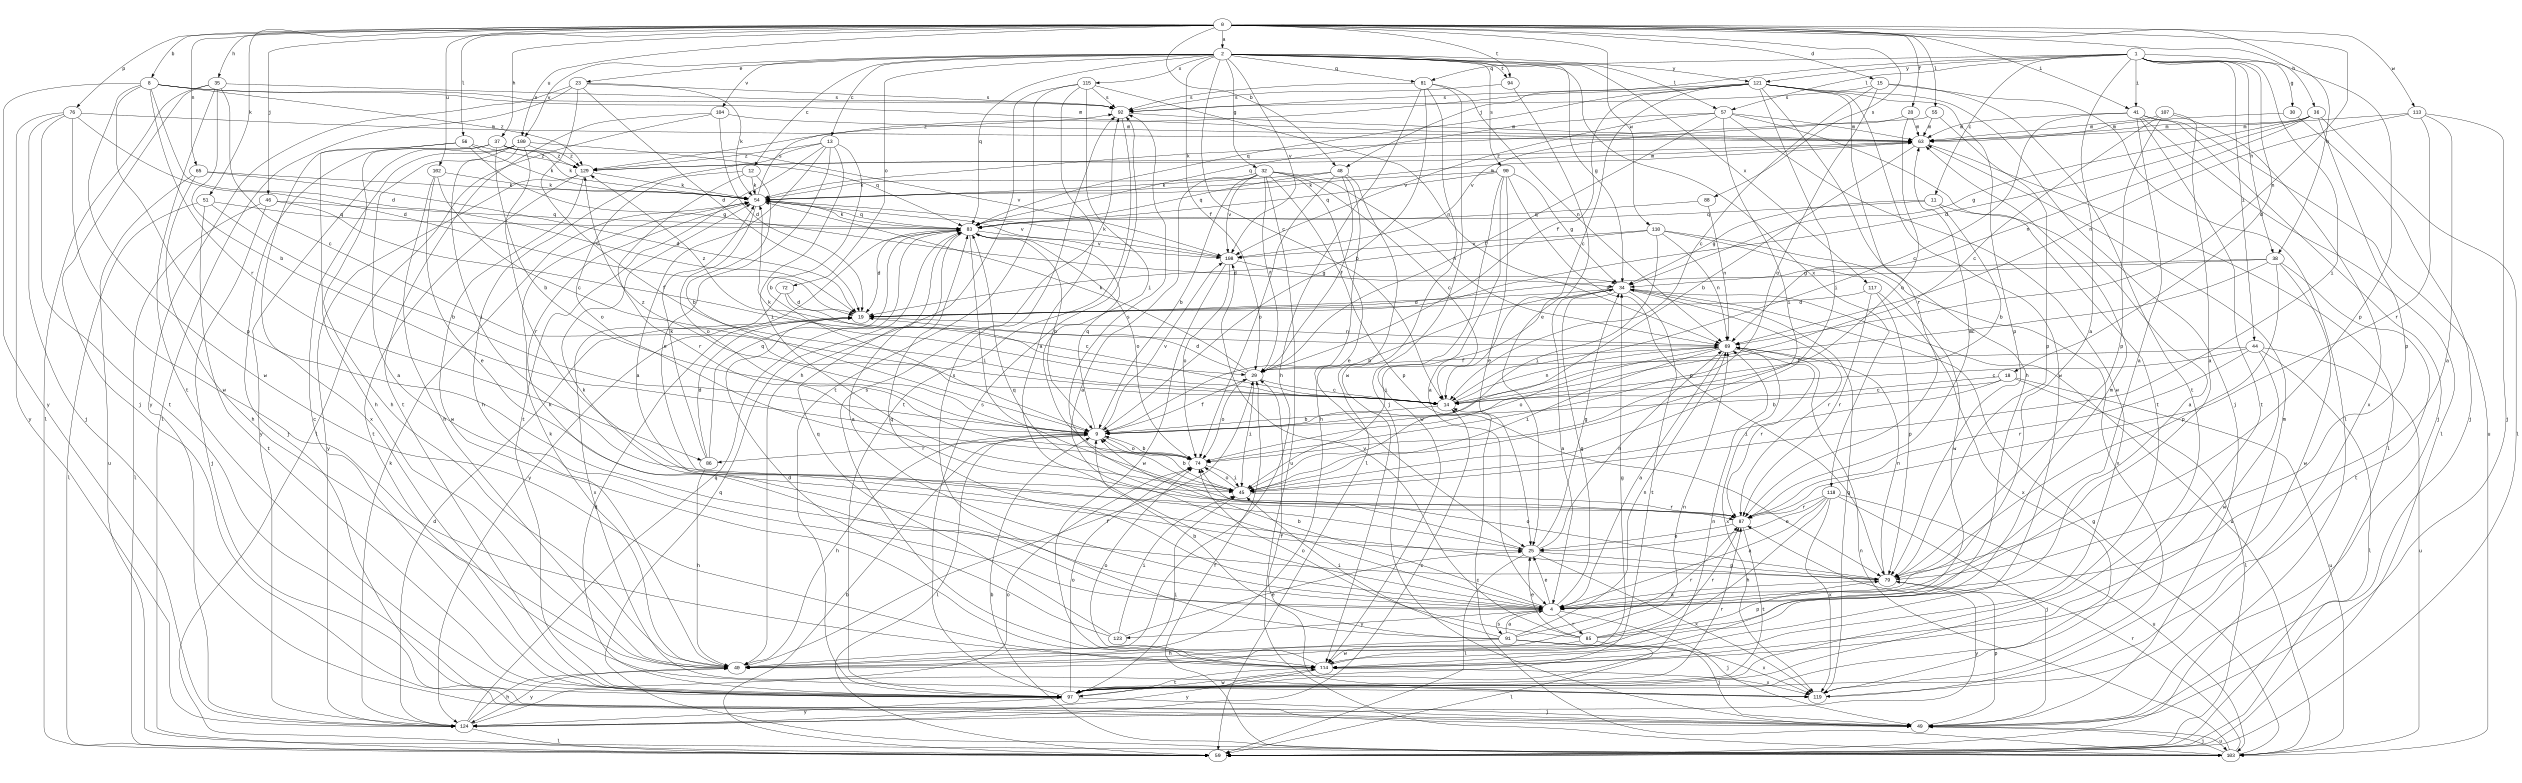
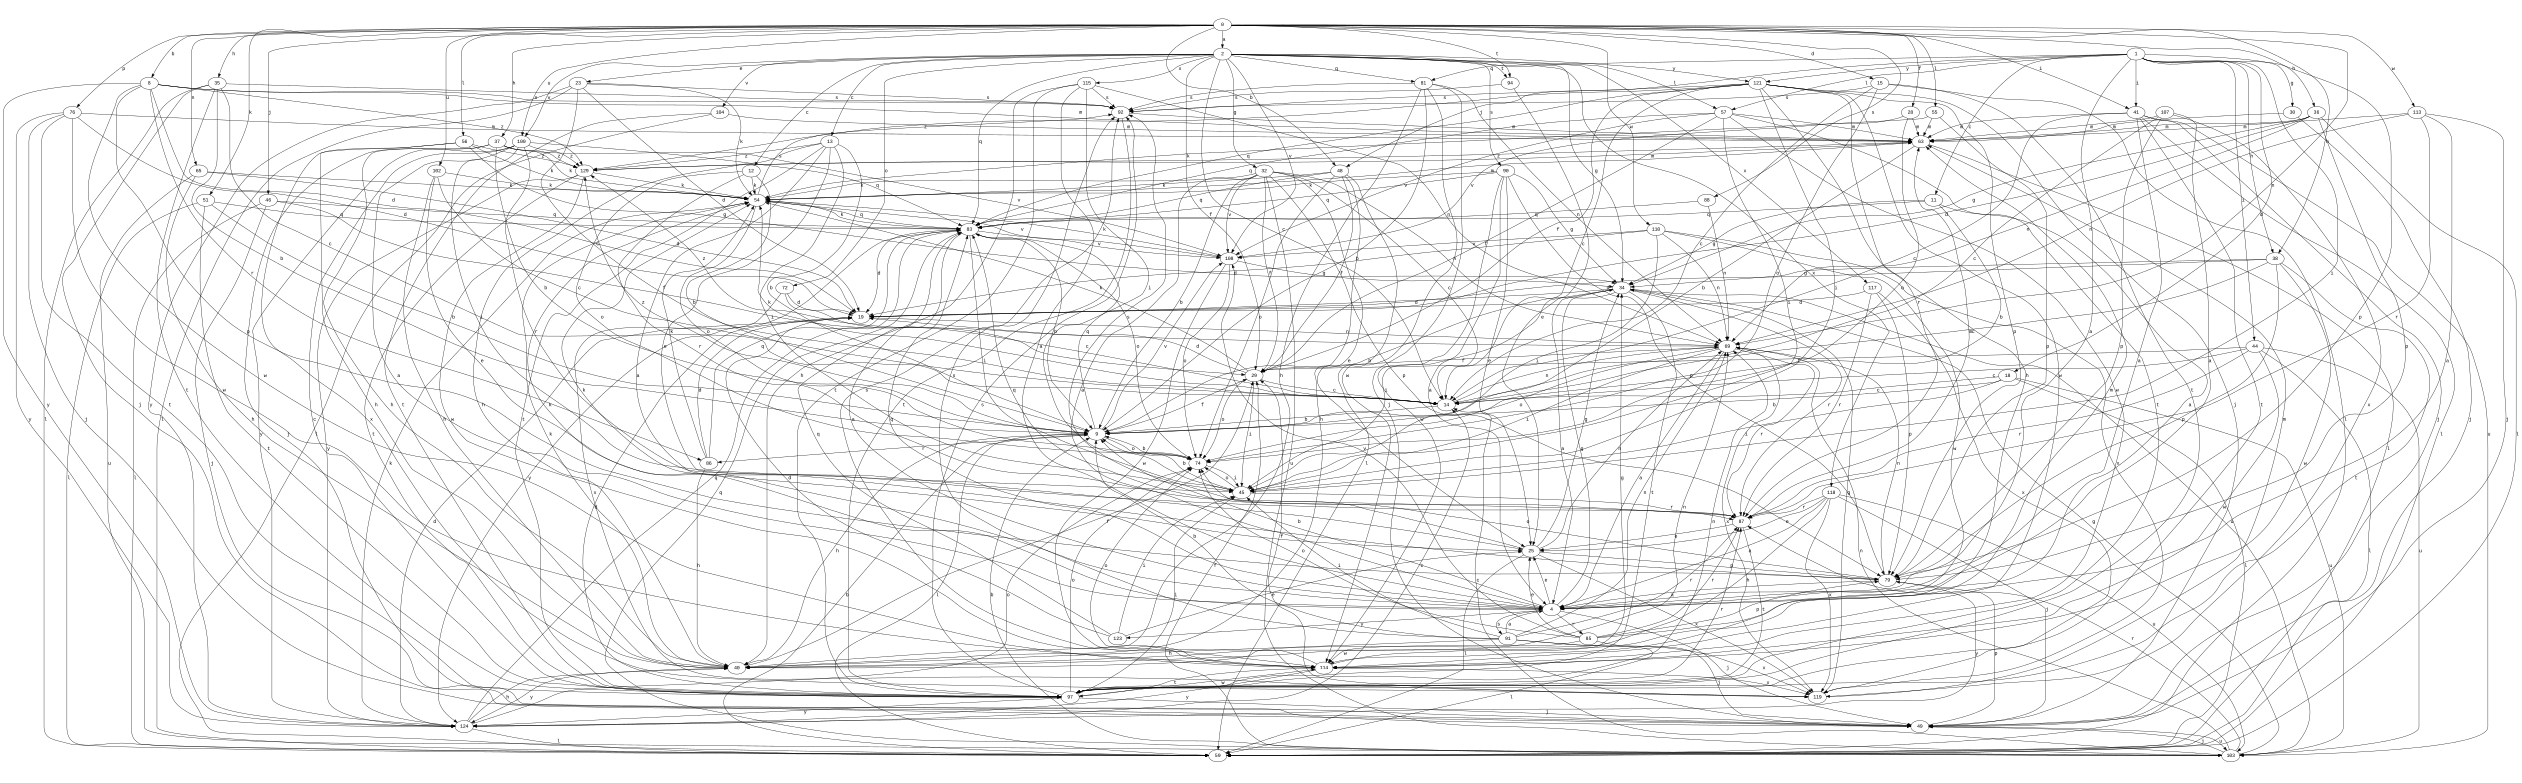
(780, 232) -> none
